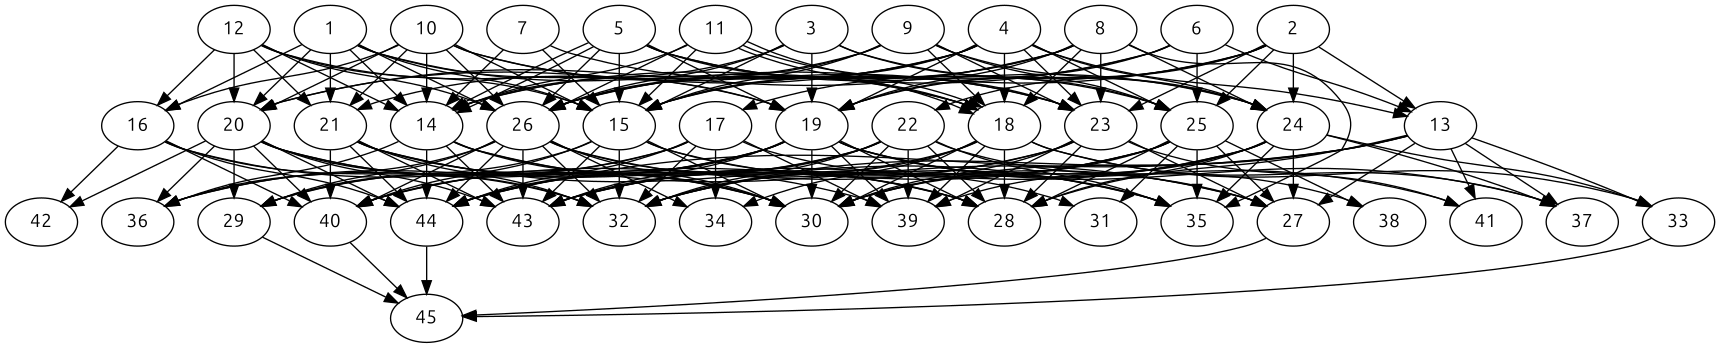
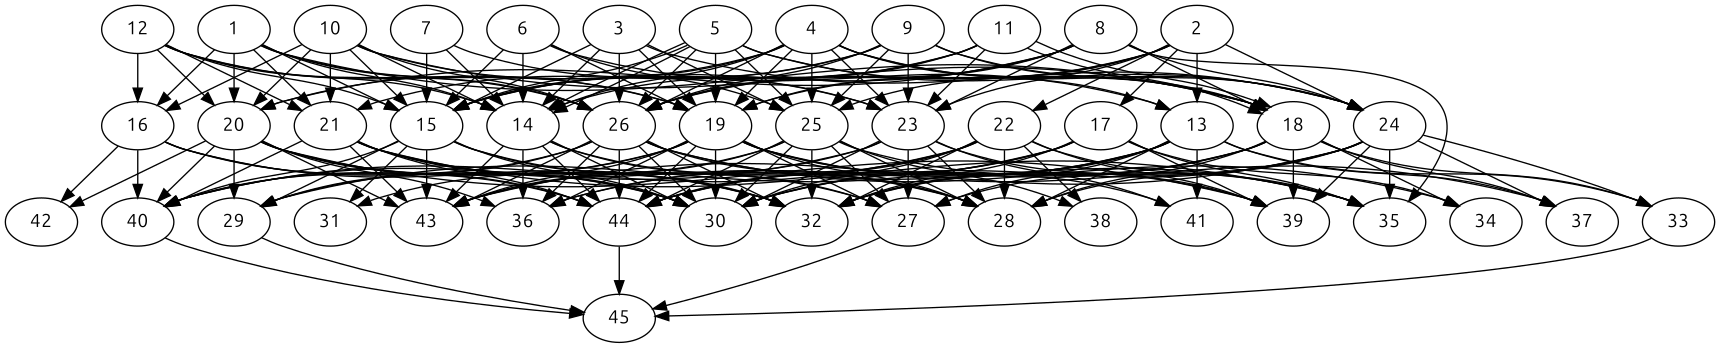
none -> (867, 174)
